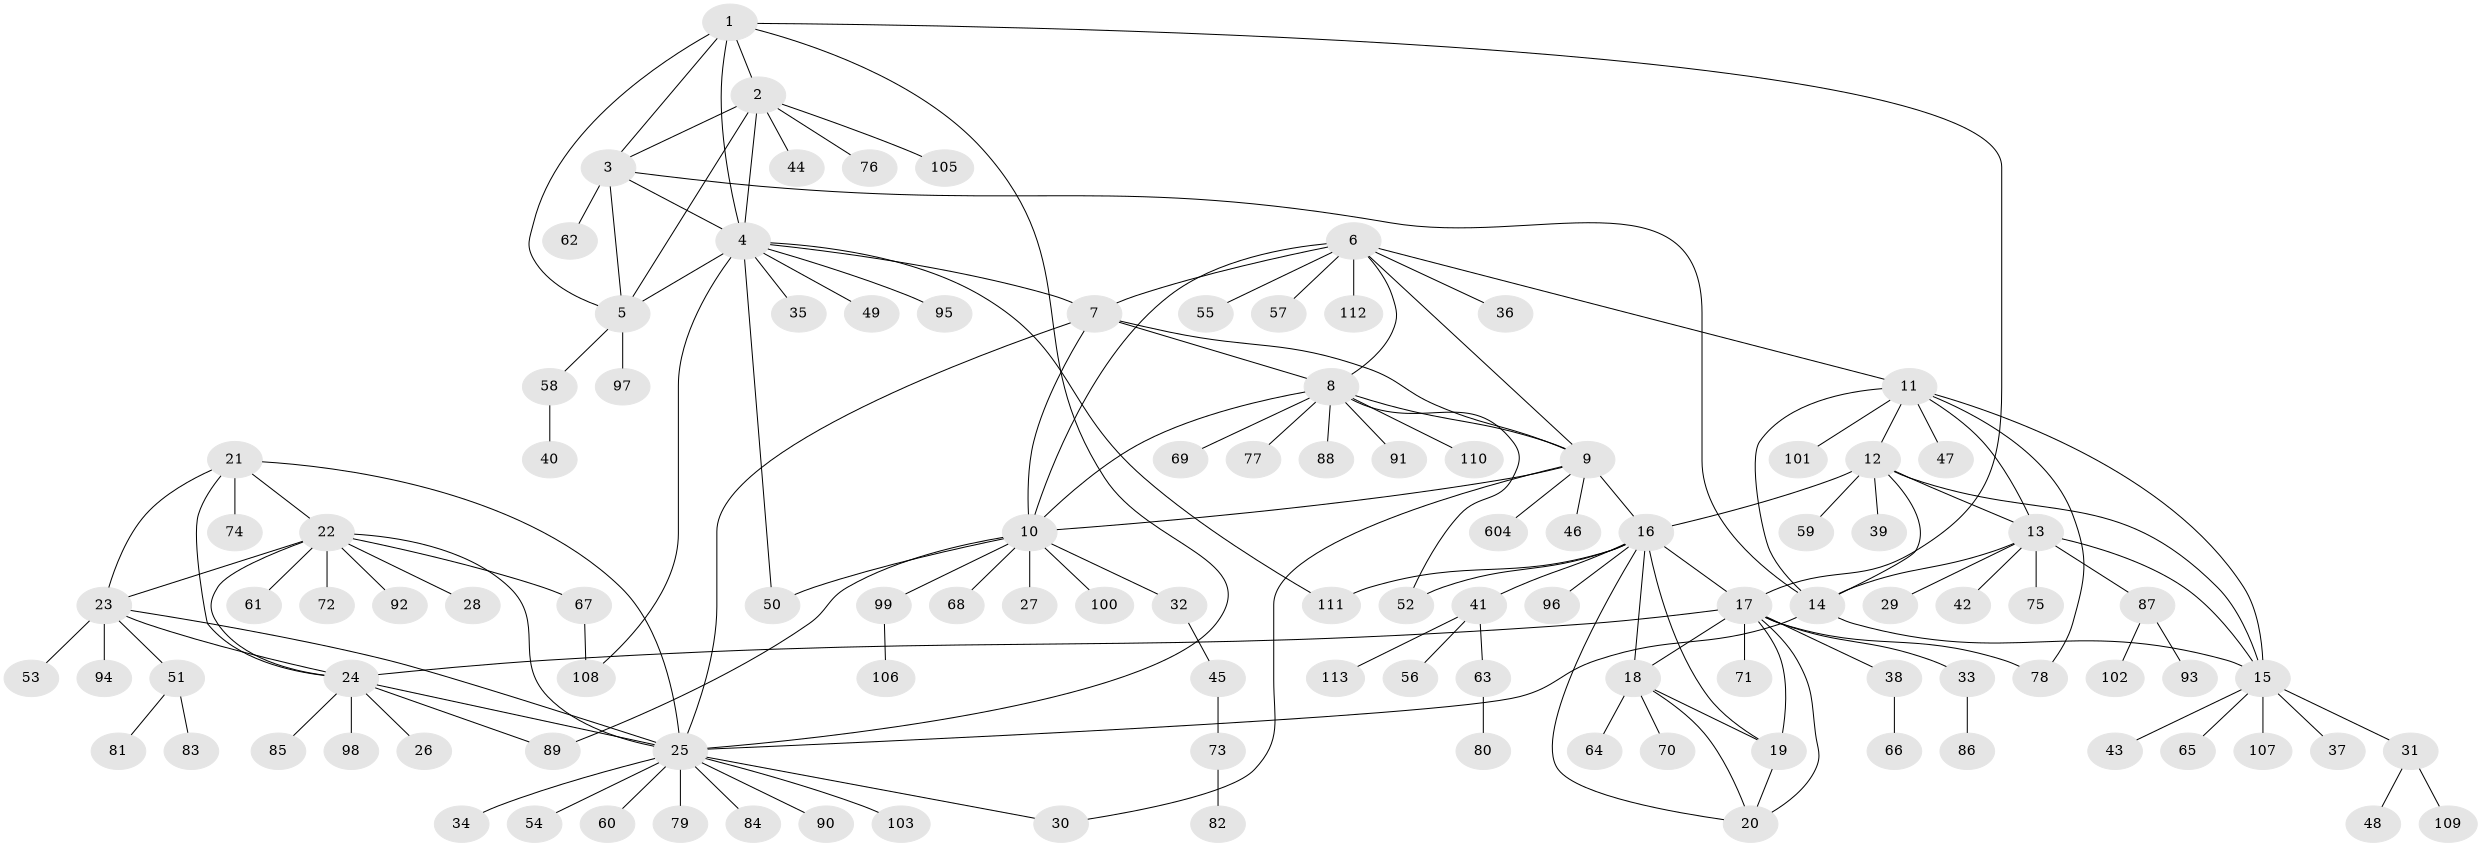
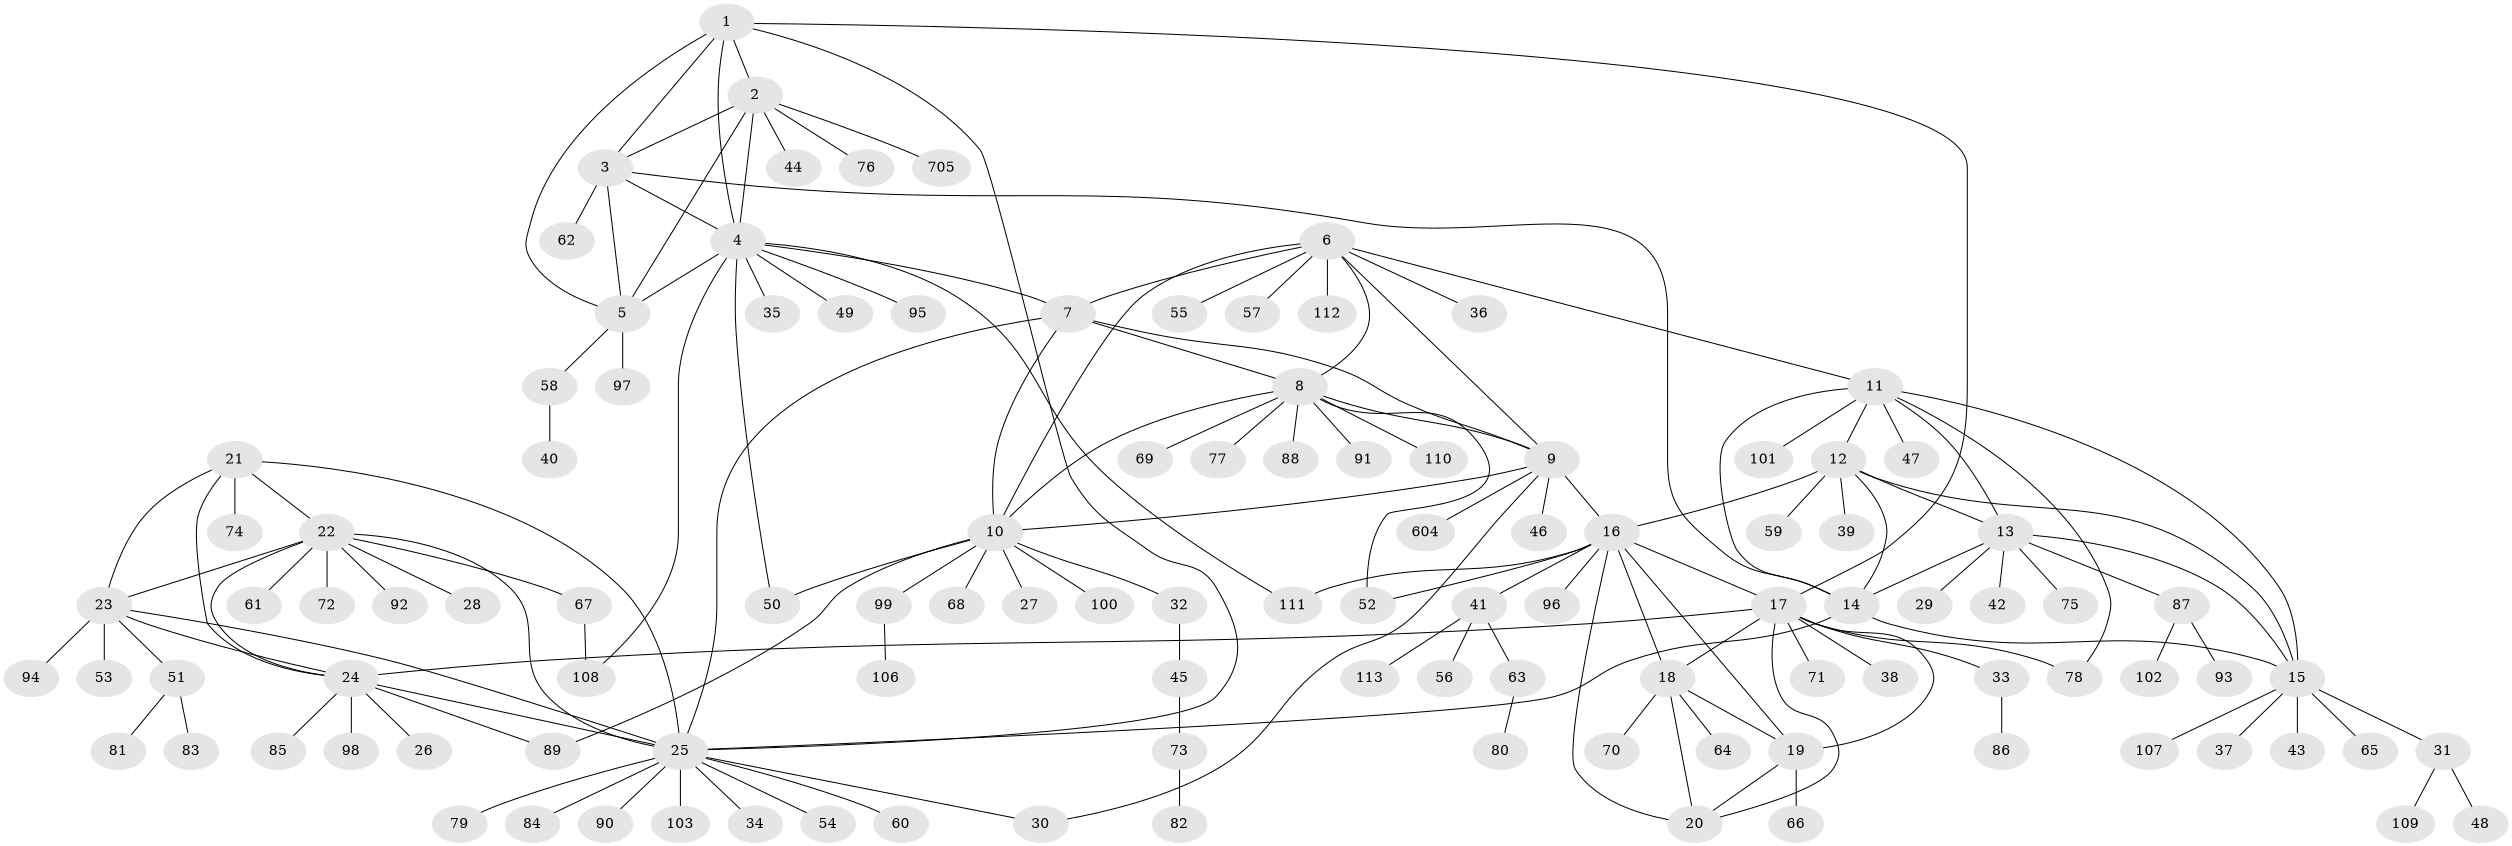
(945, 168) -> (942, 168)
(1894, 715) -> (1796, 785)
